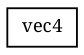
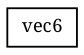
(42, 27) -> (42, 27)
